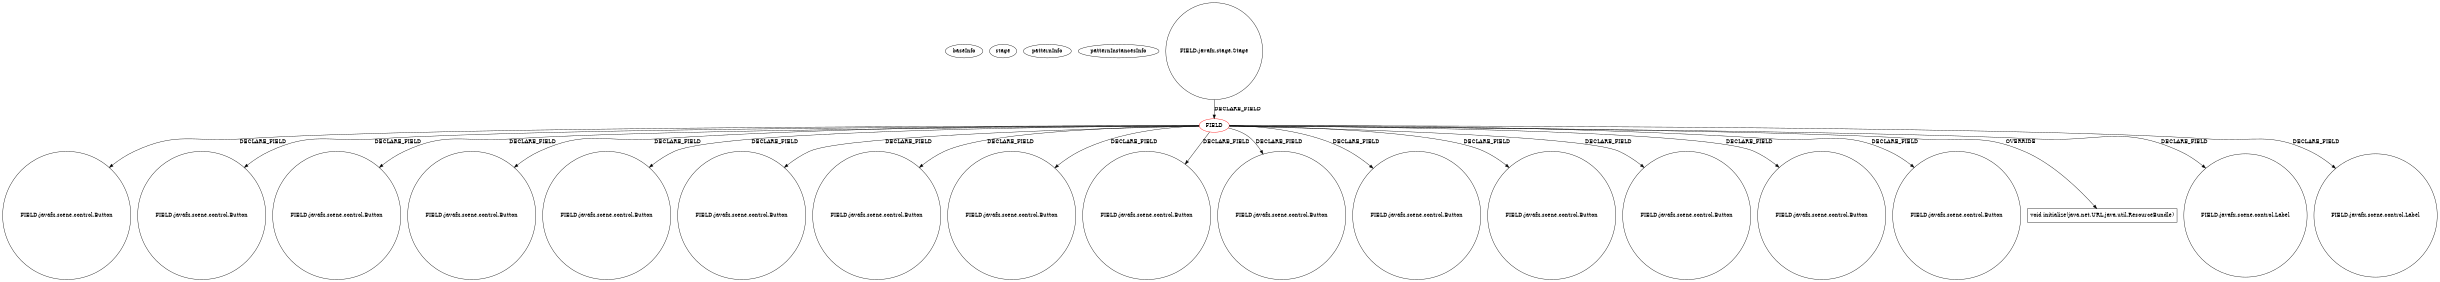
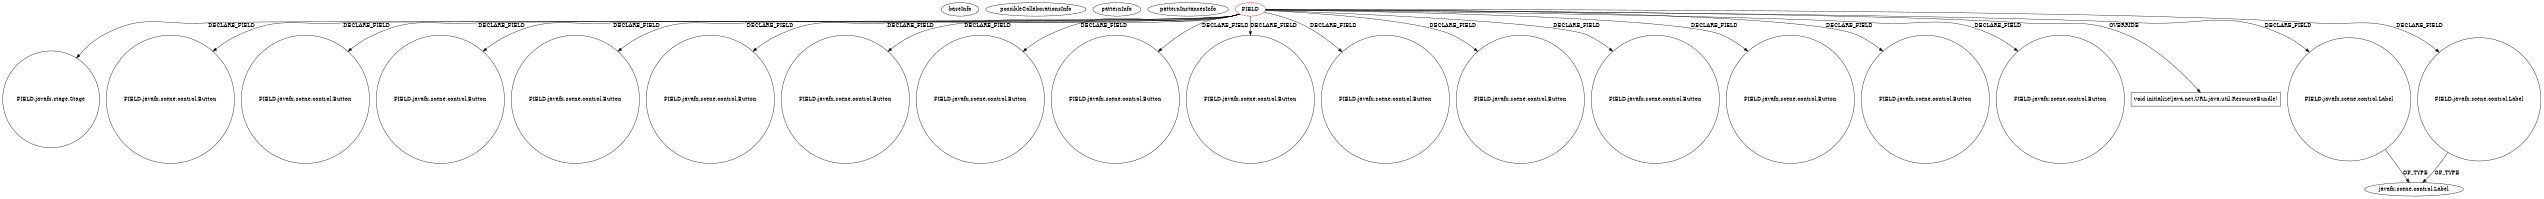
(1003, 51) -> (1036, 9)
(1214, 107) -> (655, 22)
none -> (2414, 189)
